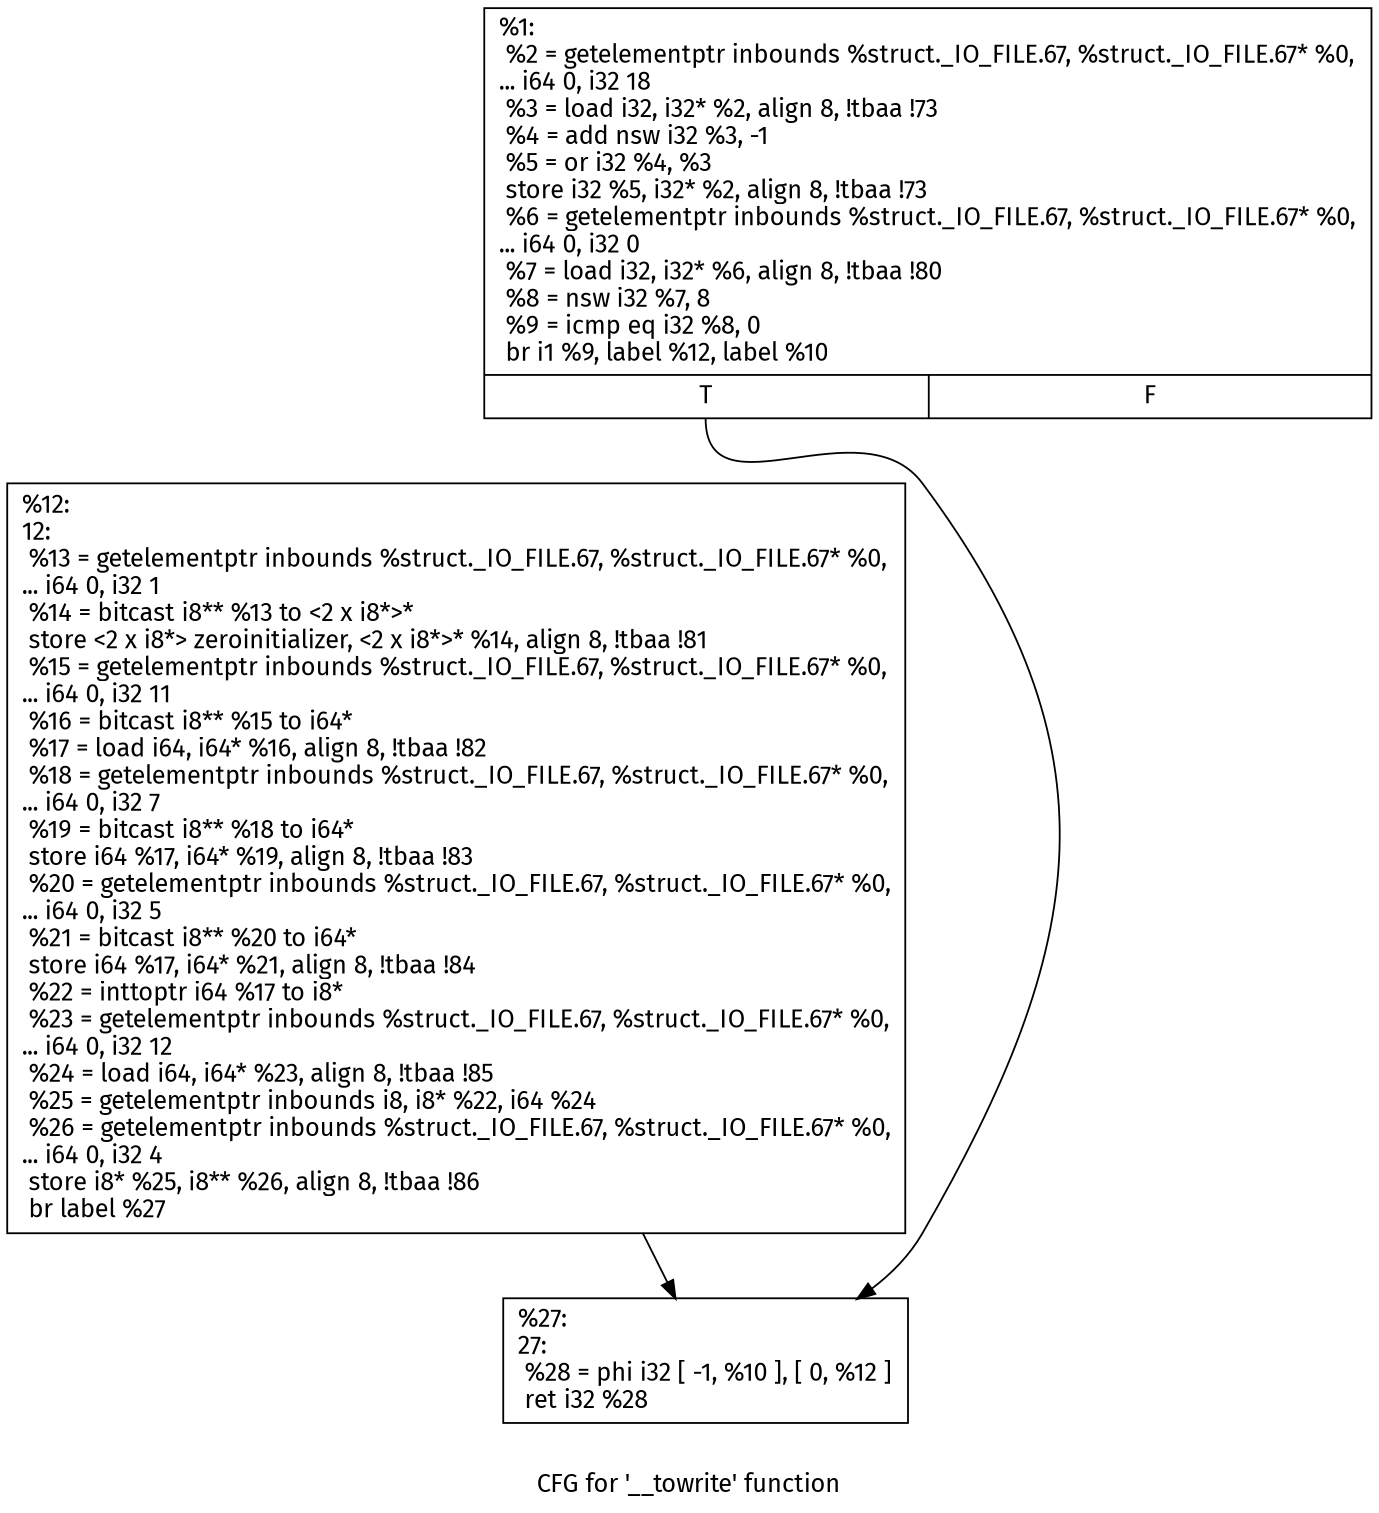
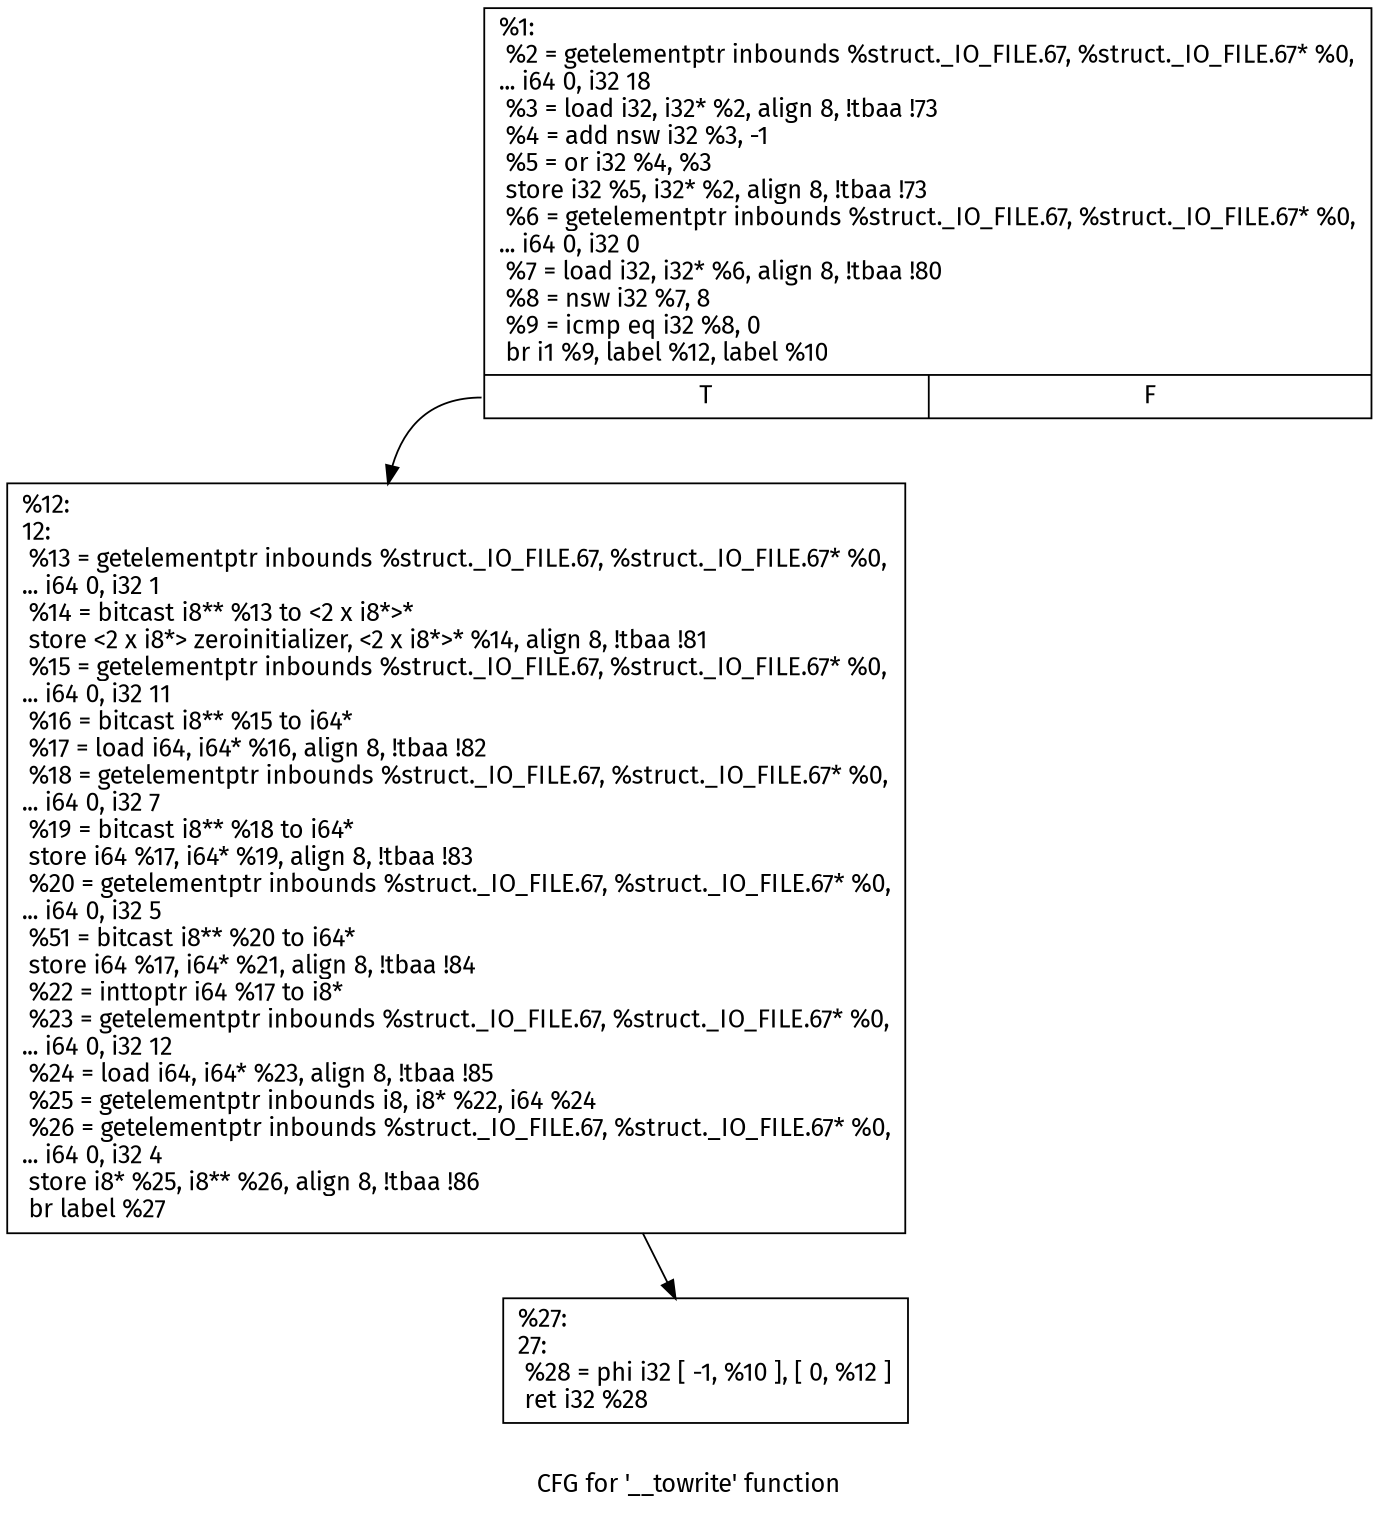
(1054, 768) -> (424, 415)
(190, 939) -> (189, 939)
